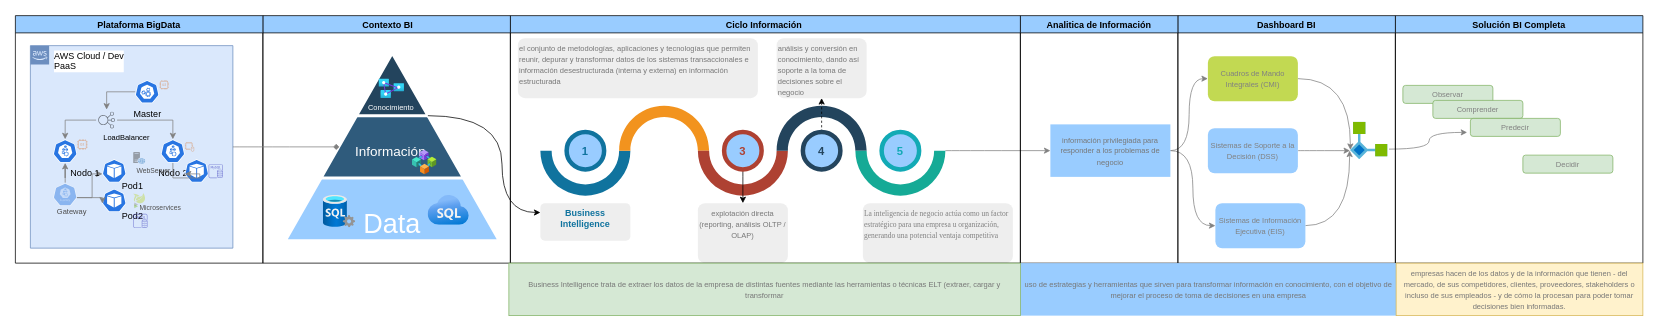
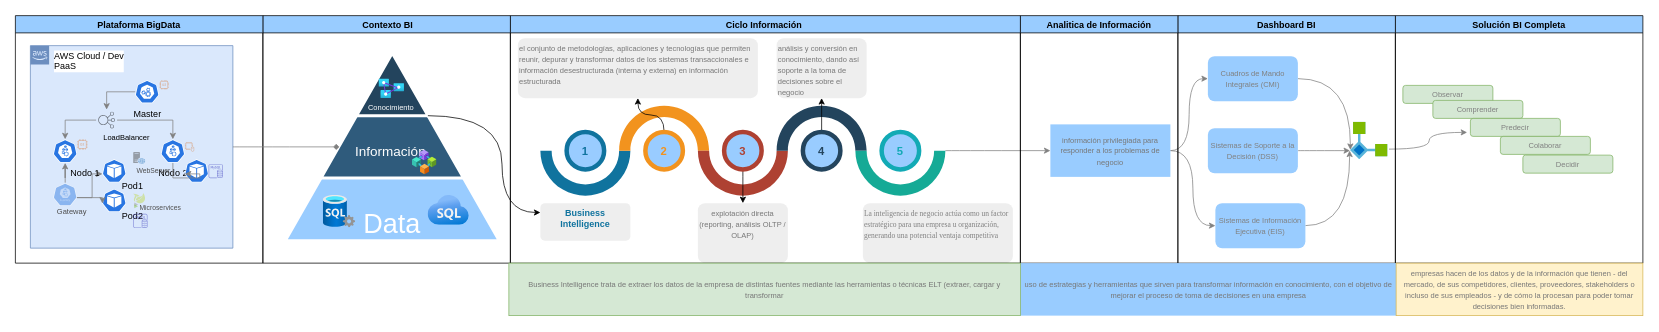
(1253, 78) -> (1253, 78)
none -> (655, 115)
(822, 123) -> (822, 123)
none -> (1545, 145)
none -> (664, 150)
